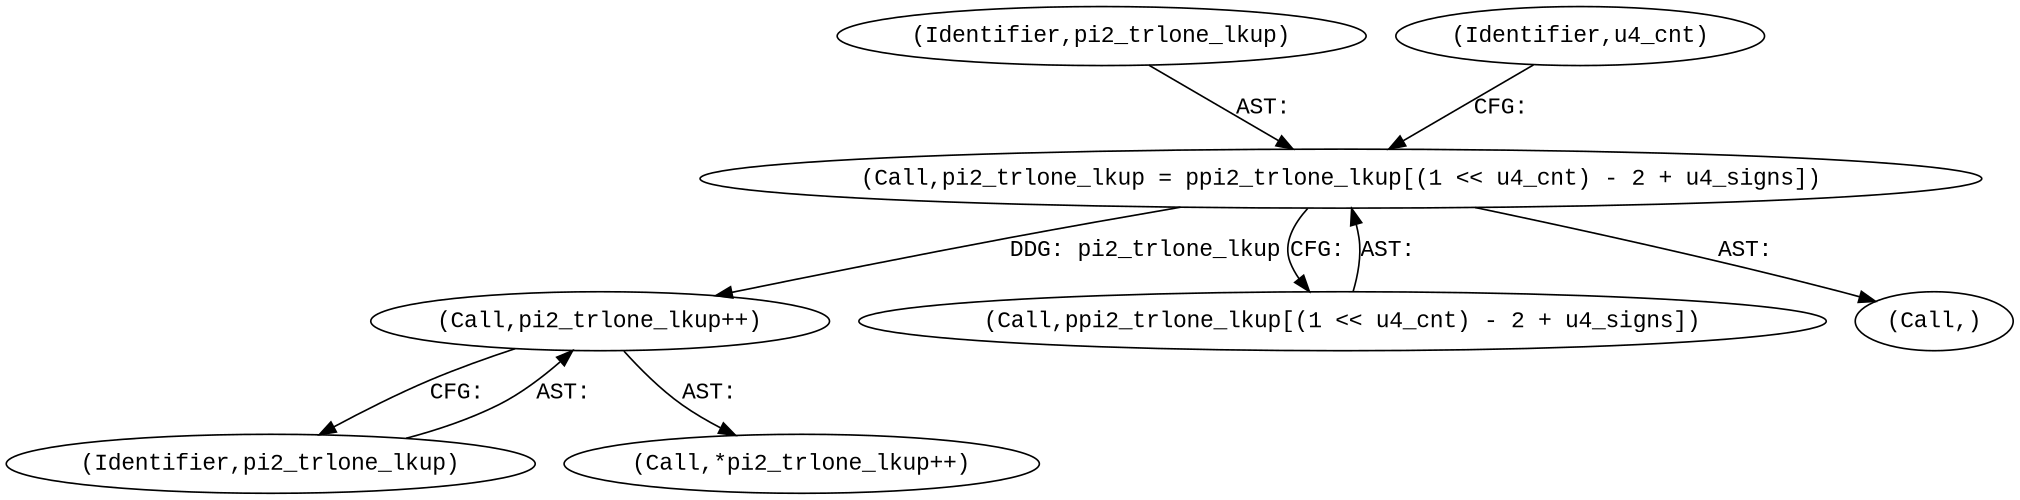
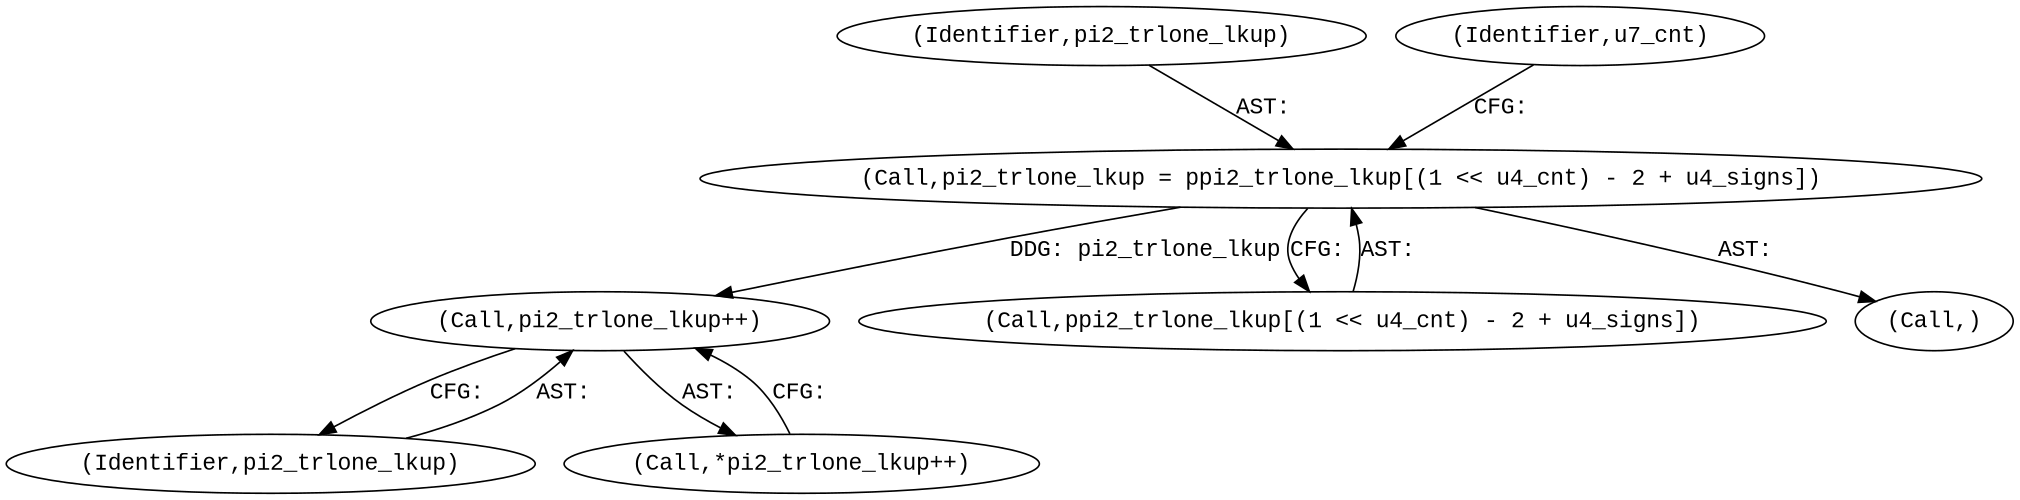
(1580, 36) -> (1580, 36)
none -> (758, 387)
